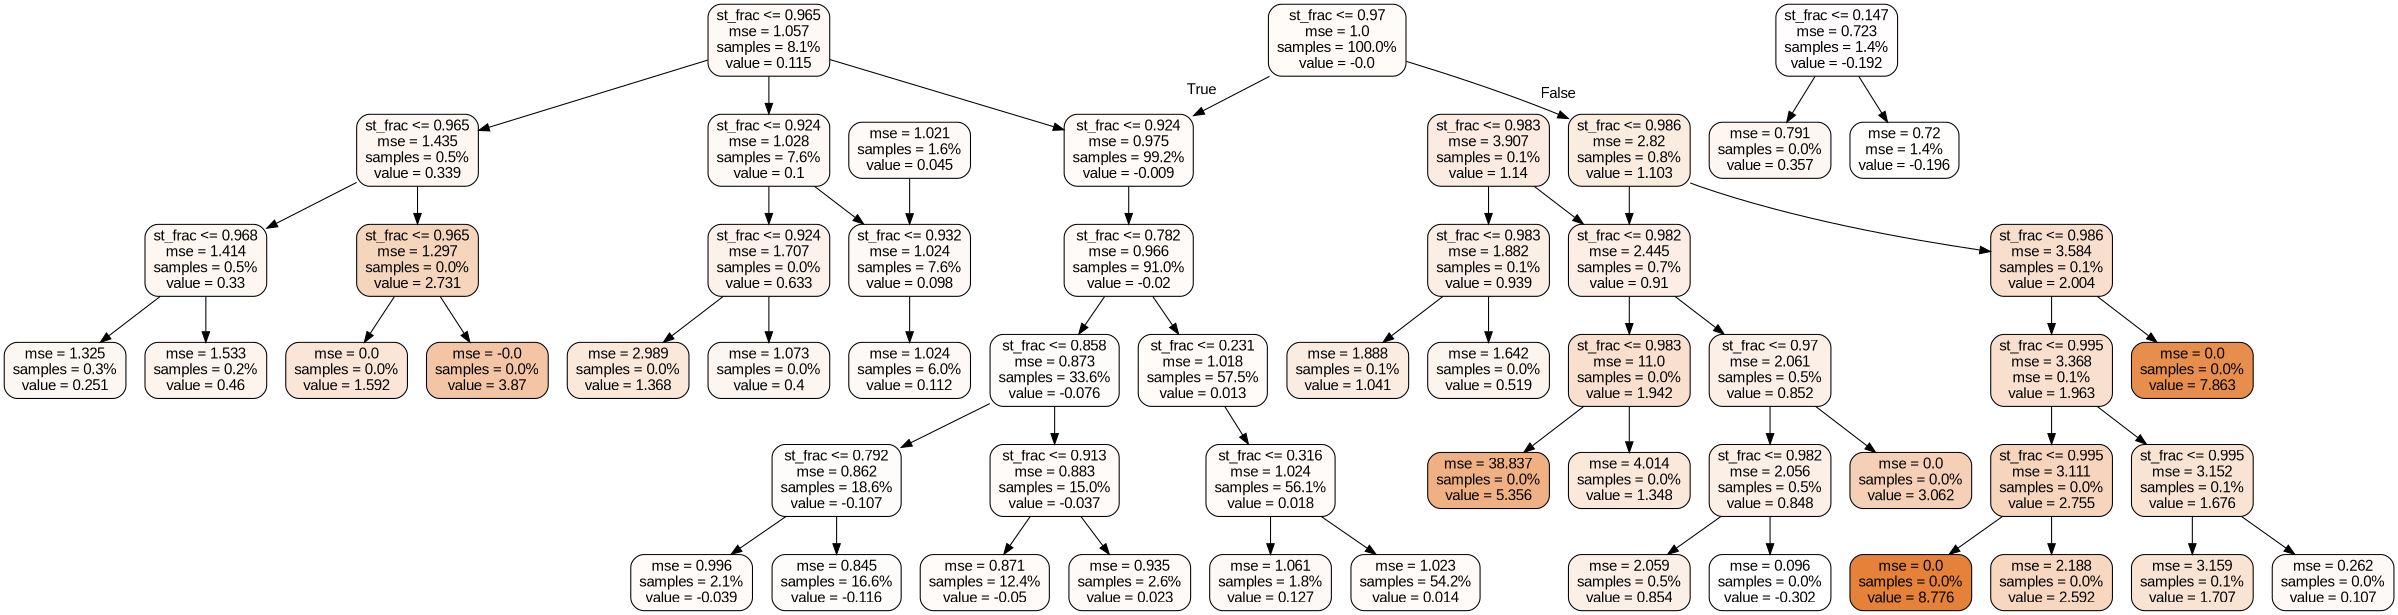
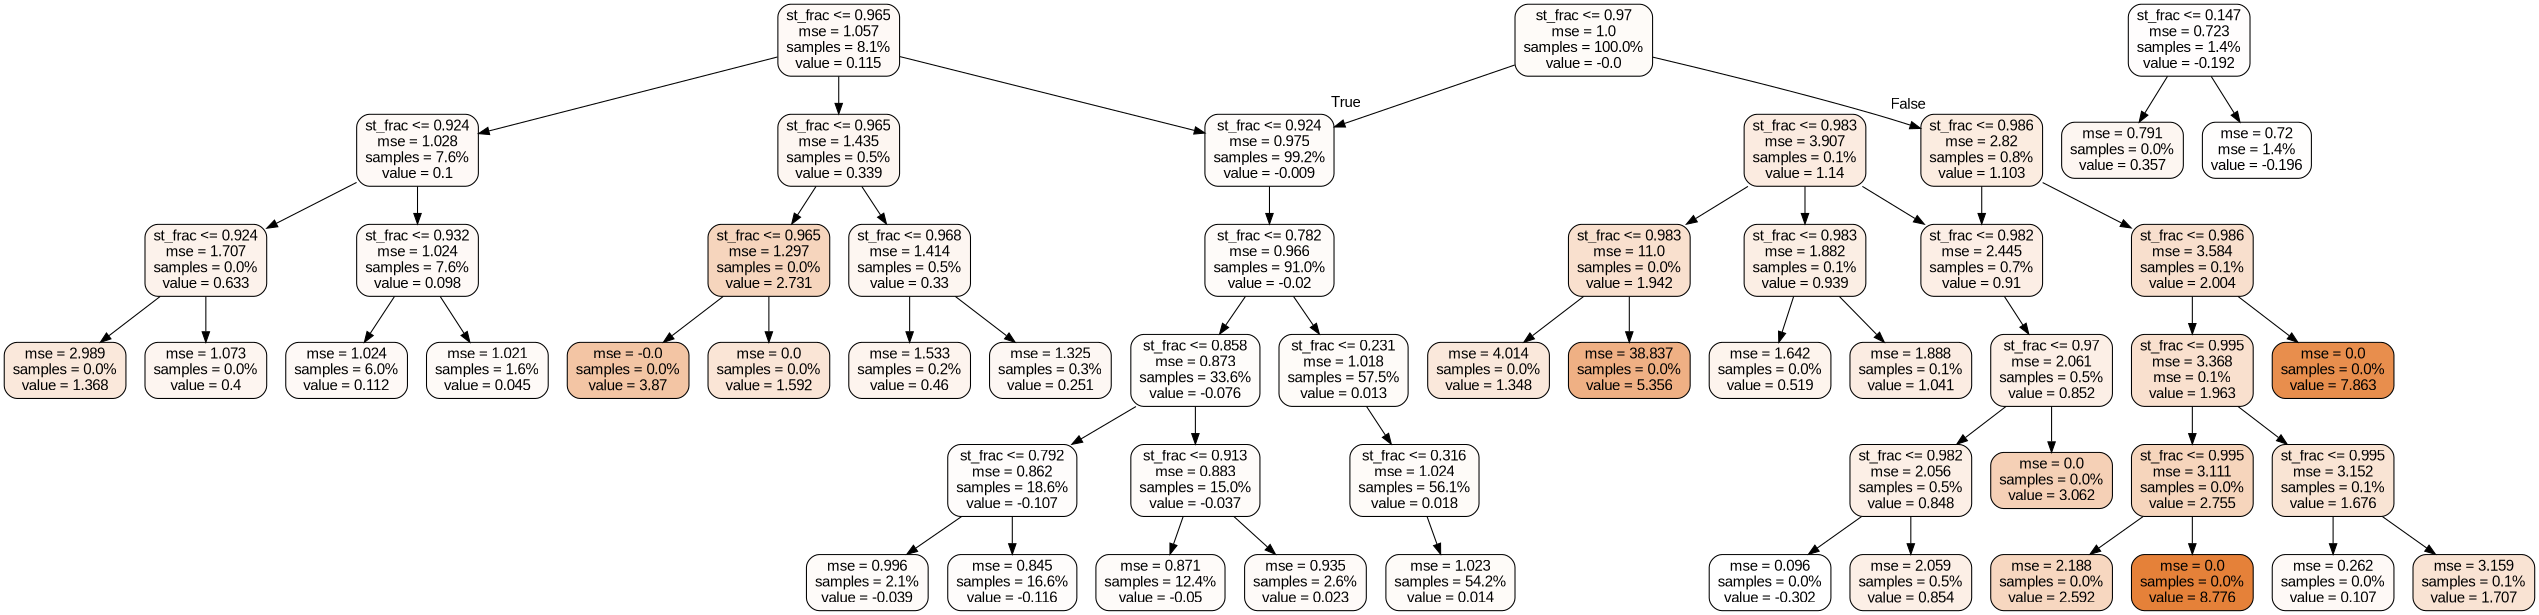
(910, 196) -> (452, 315)
(1629, 310) -> (1722, 202)
(1271, 583) -> none
